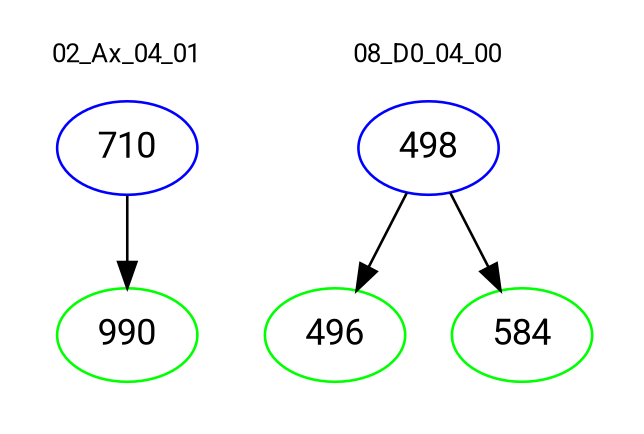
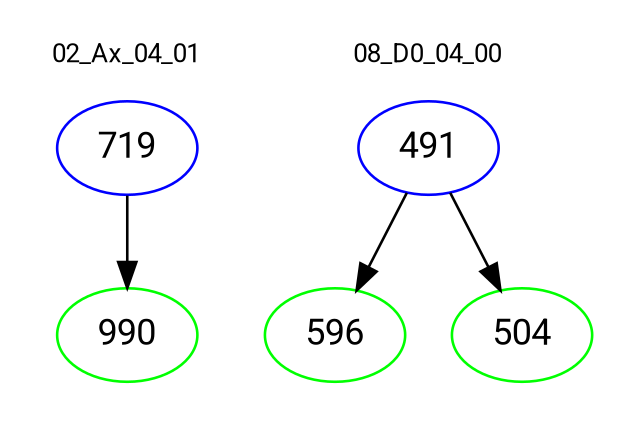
(127, 148) -> (127, 148)
(429, 148) -> (429, 148)
(335, 335) -> (335, 335)
(522, 335) -> (522, 335)
